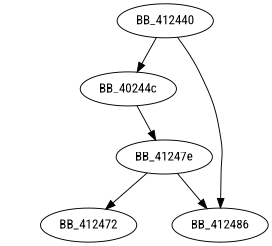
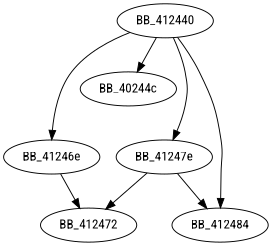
(144, 119) -> (187, 84)
none -> (52, 157)
(220, 225) -> (220, 225)
